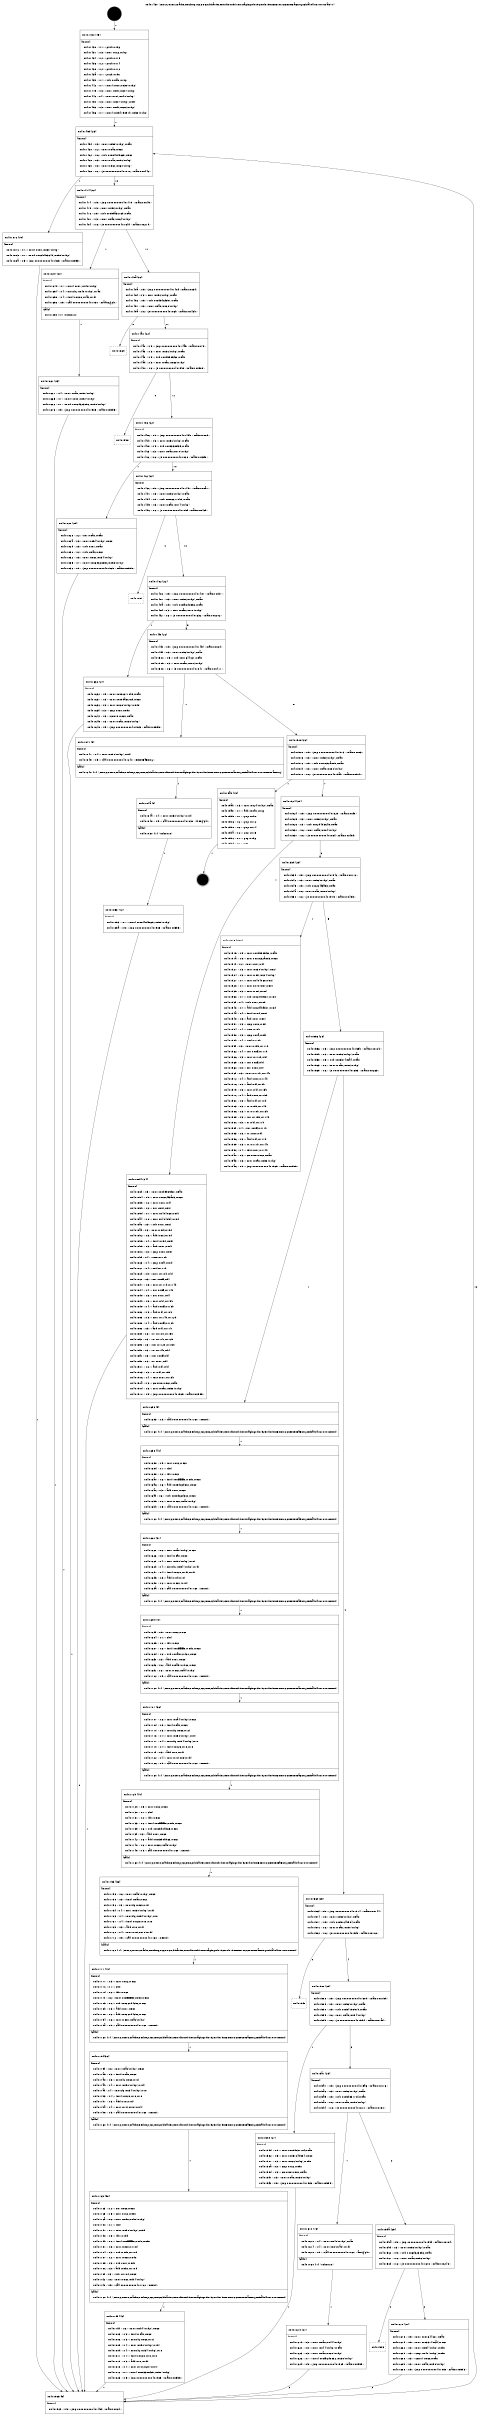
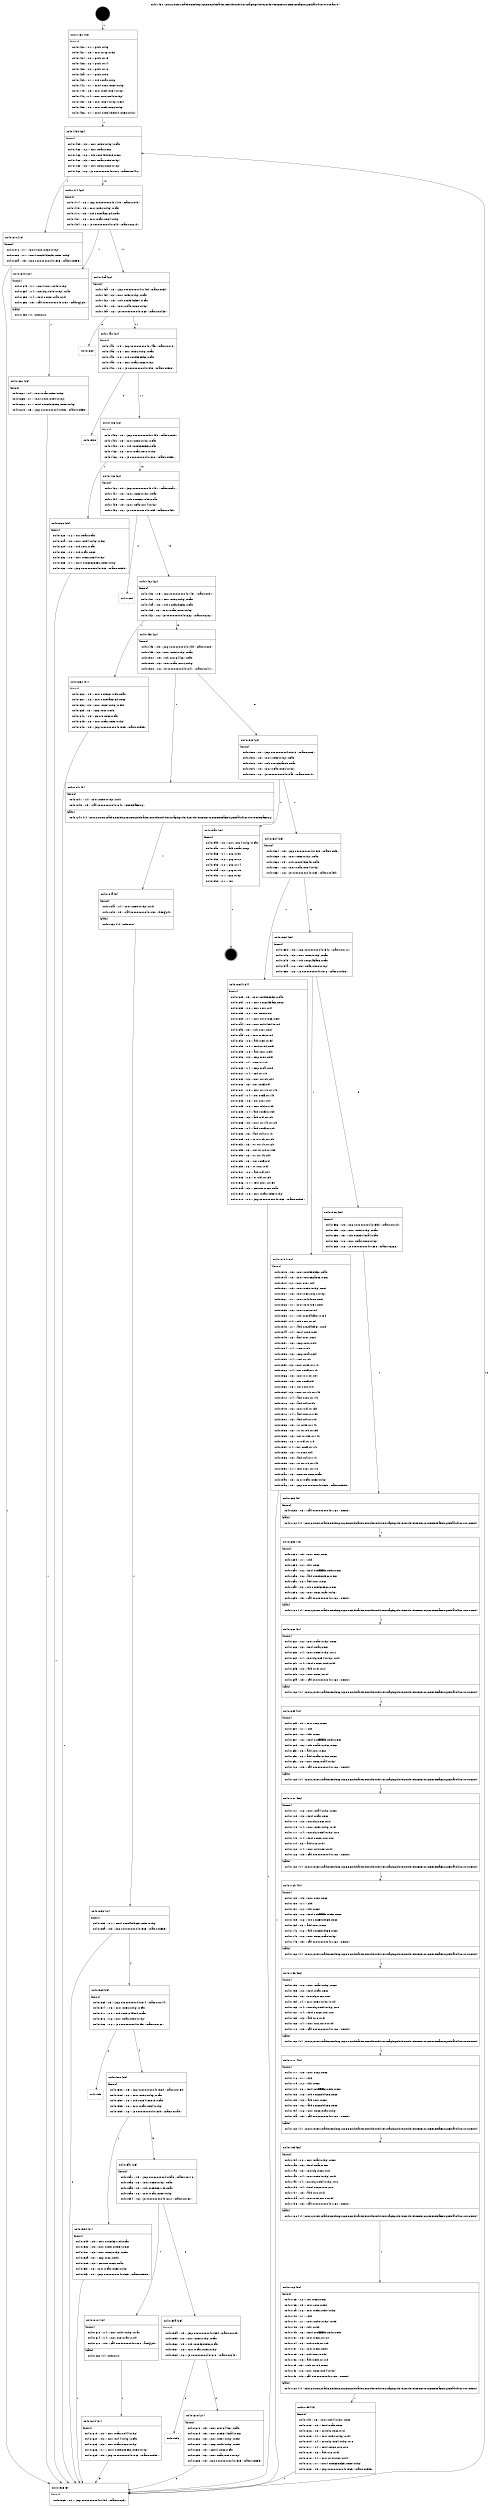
(344, 1484) -> (129, 1959)
none -> (275, 2057)
